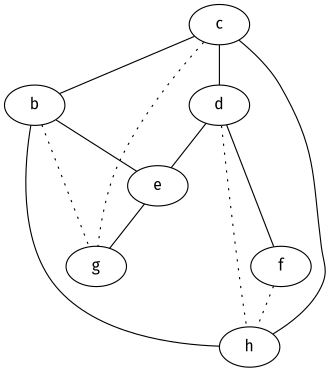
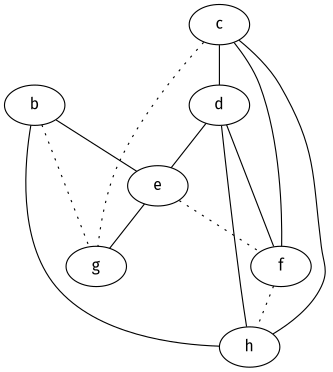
(127, 65) -> (274, 140)
none -> (220, 226)
(233, 226) -> (233, 226)
